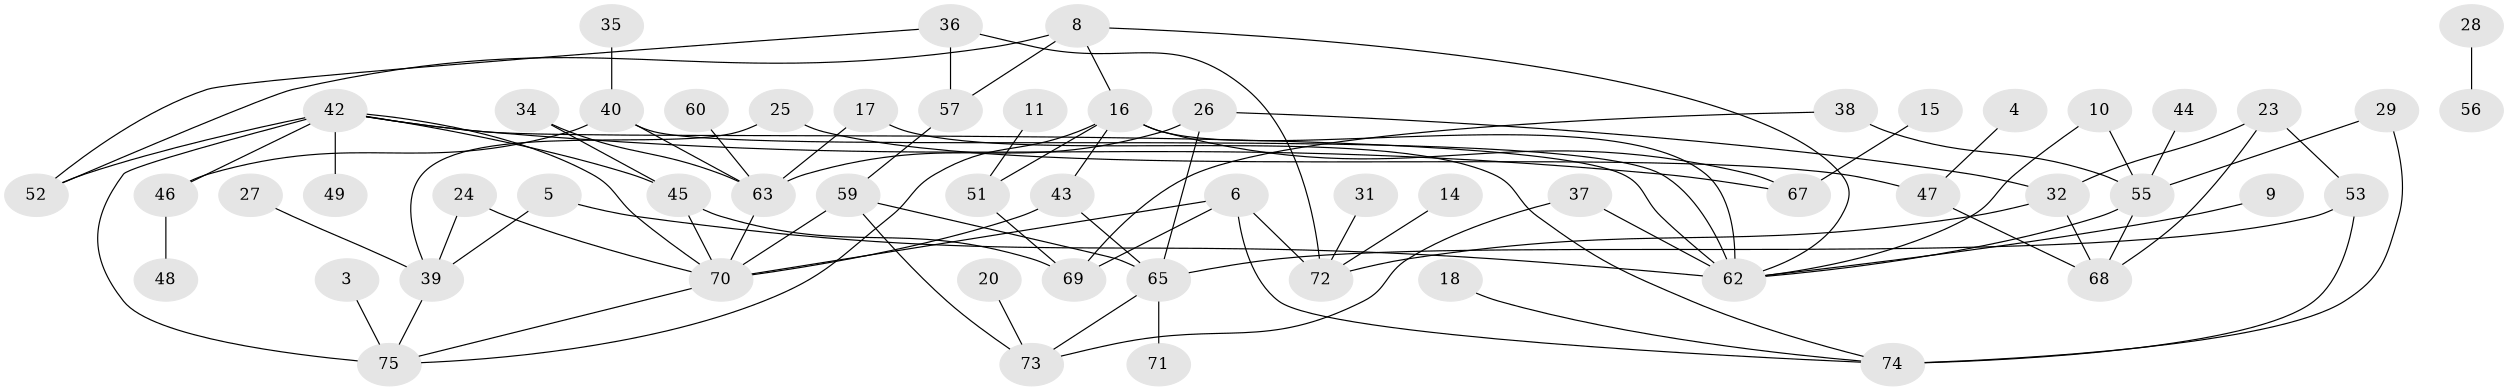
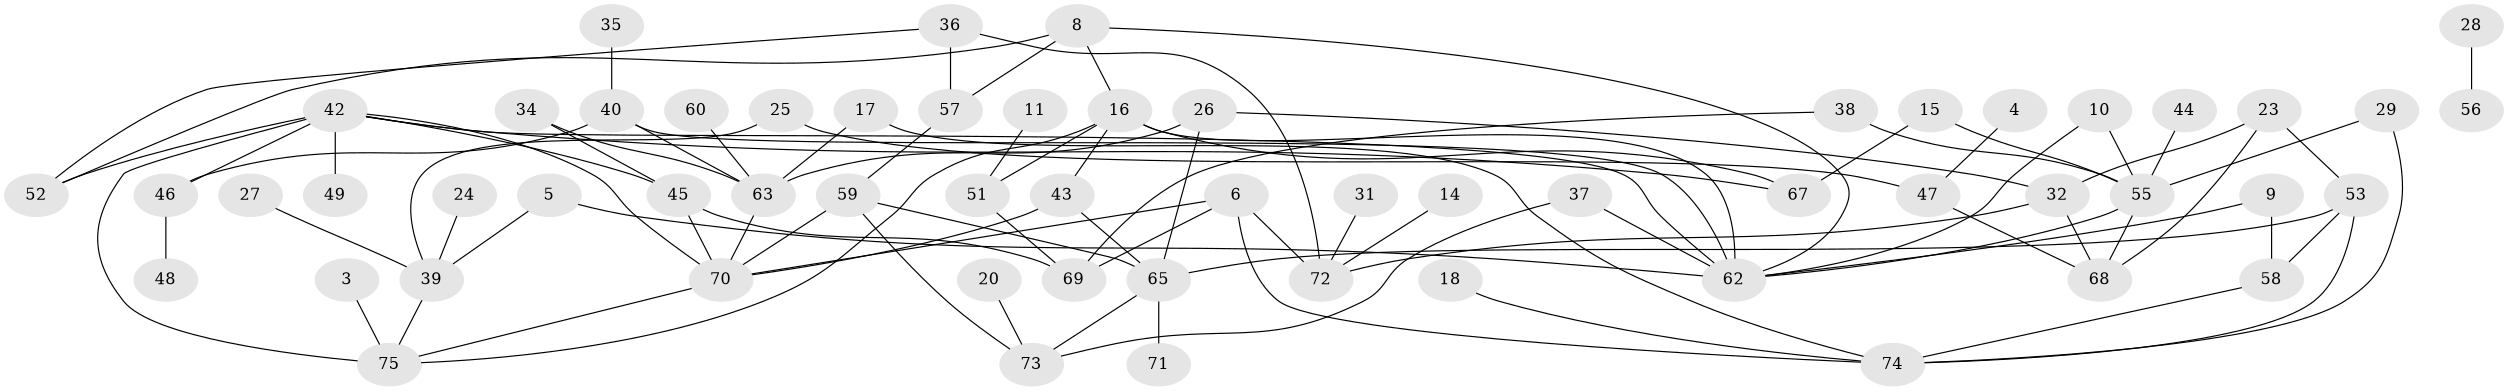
none -> (2020, 148)
(589, 244) -> none
none -> (2272, 280)
